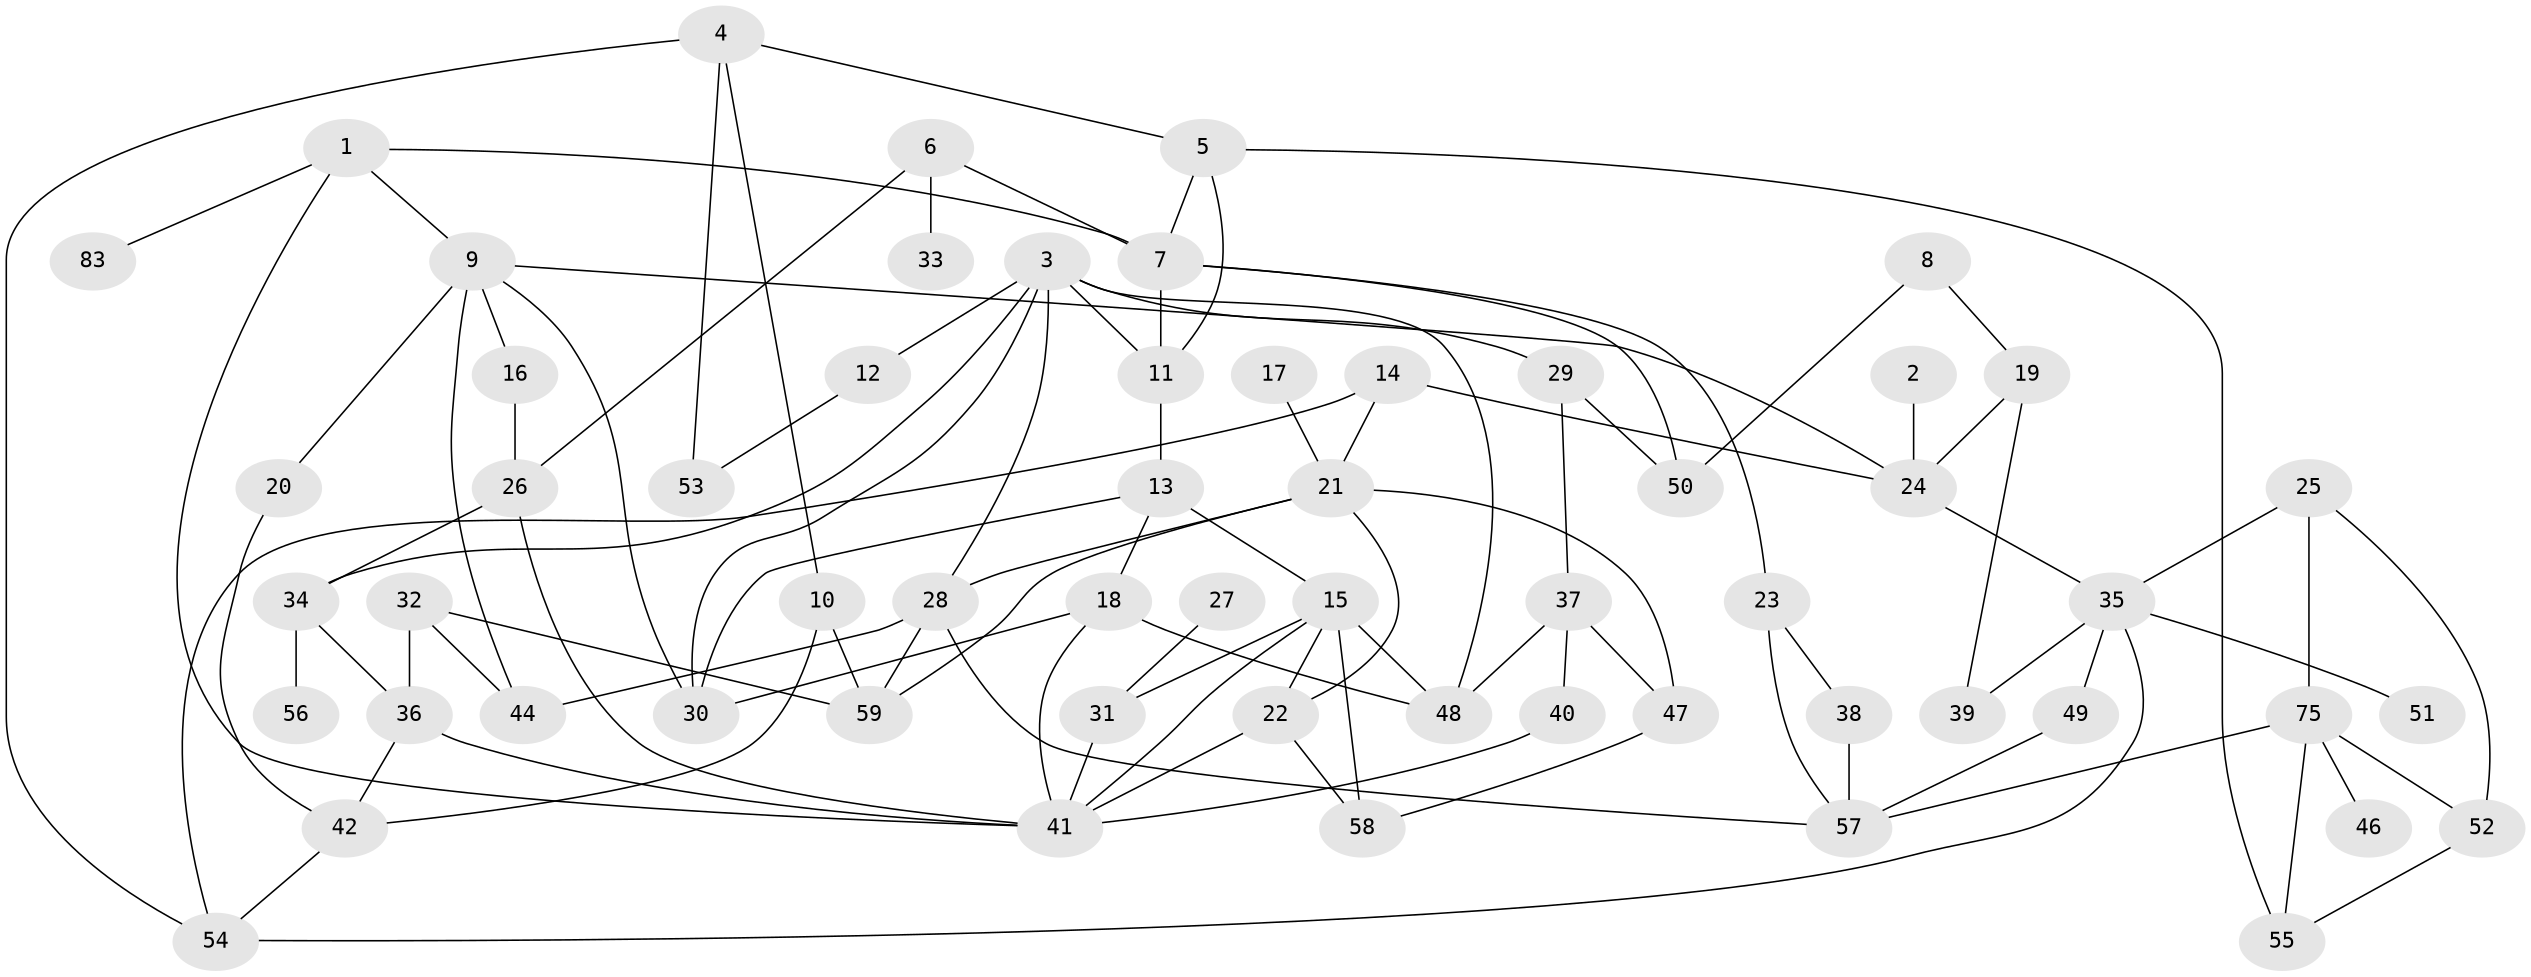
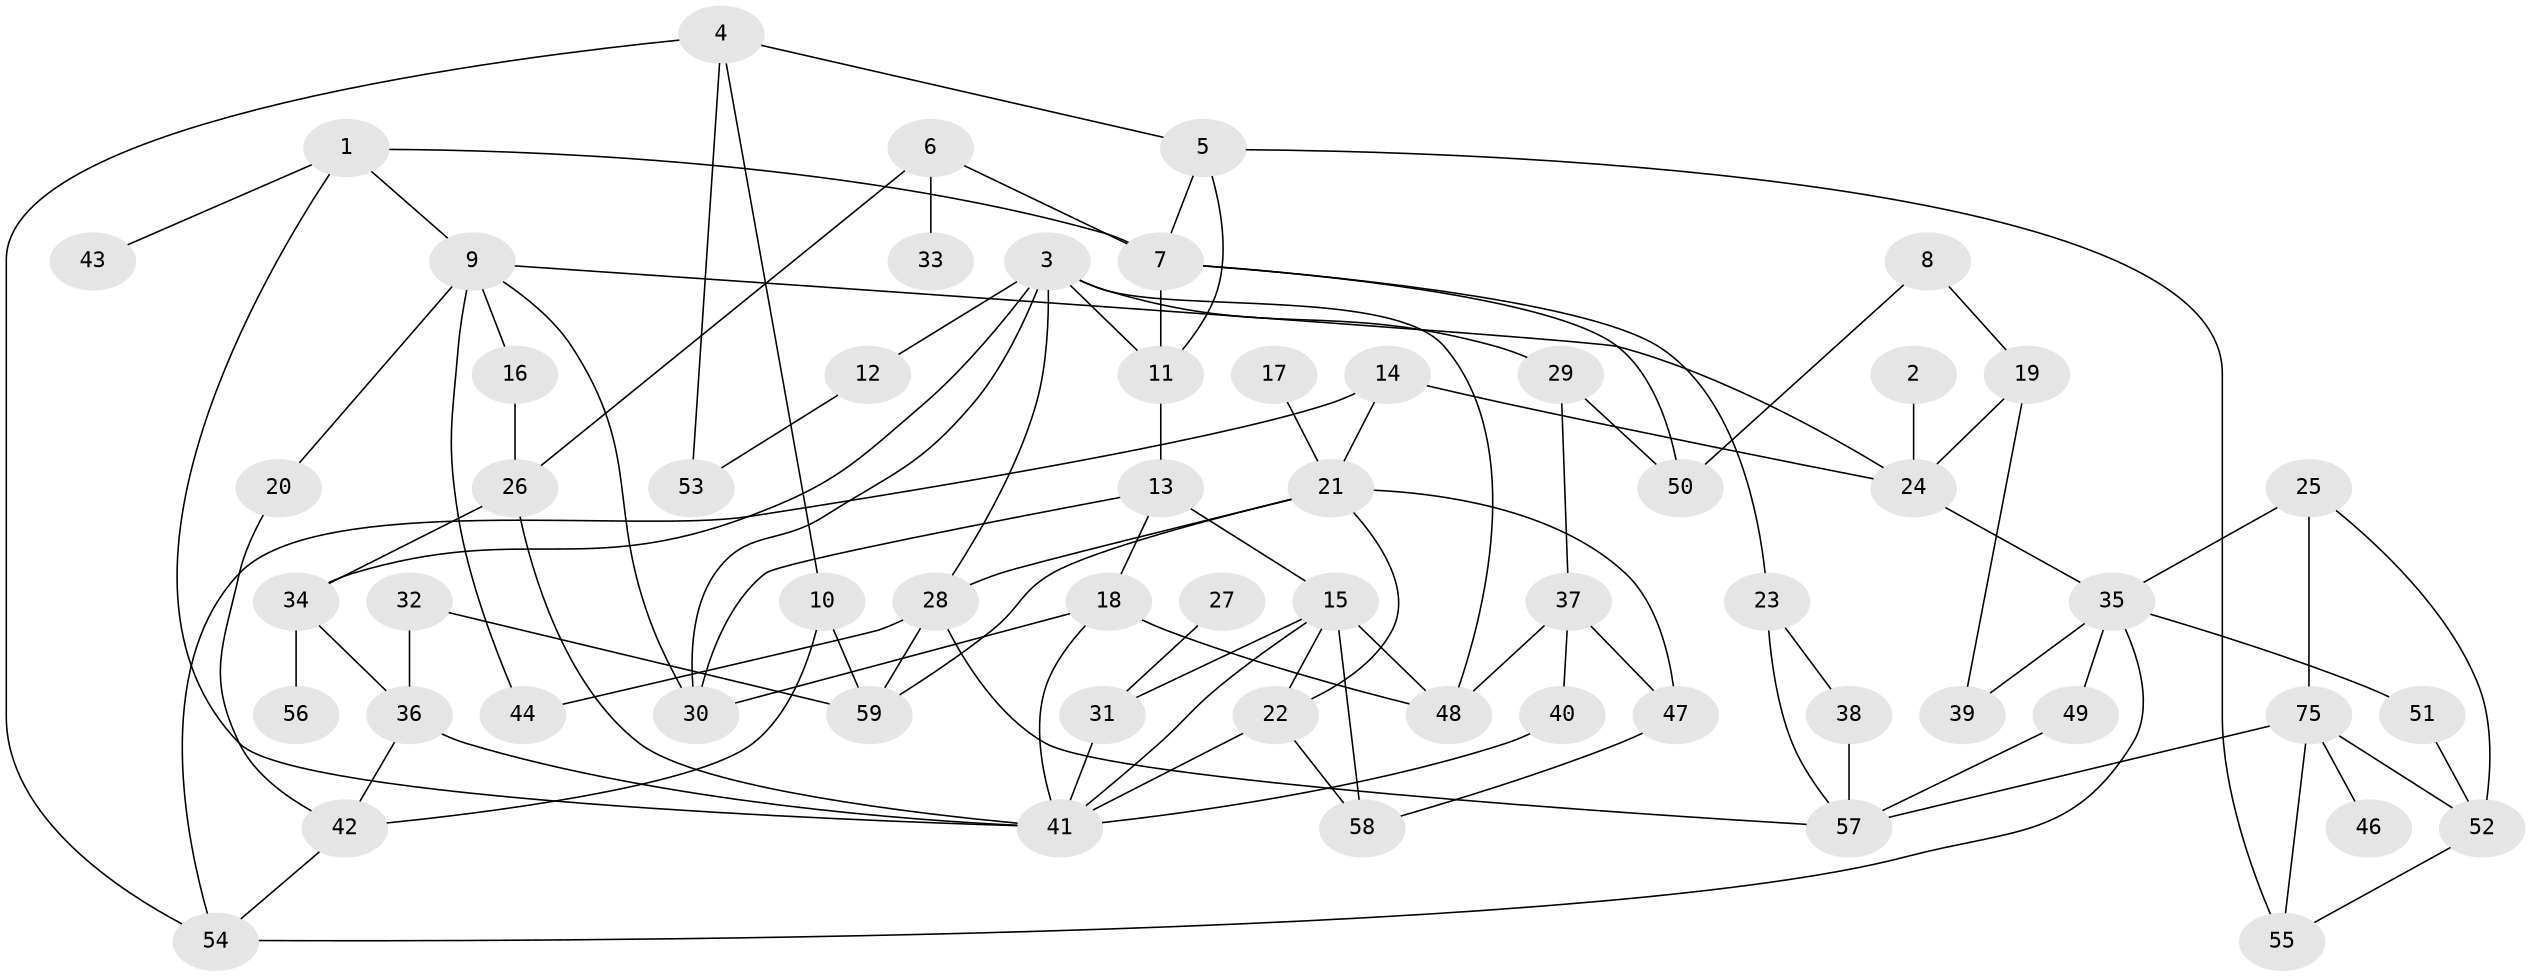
(93, 261) -> (93, 261)
(466, 658) -> none
none -> (2452, 772)
